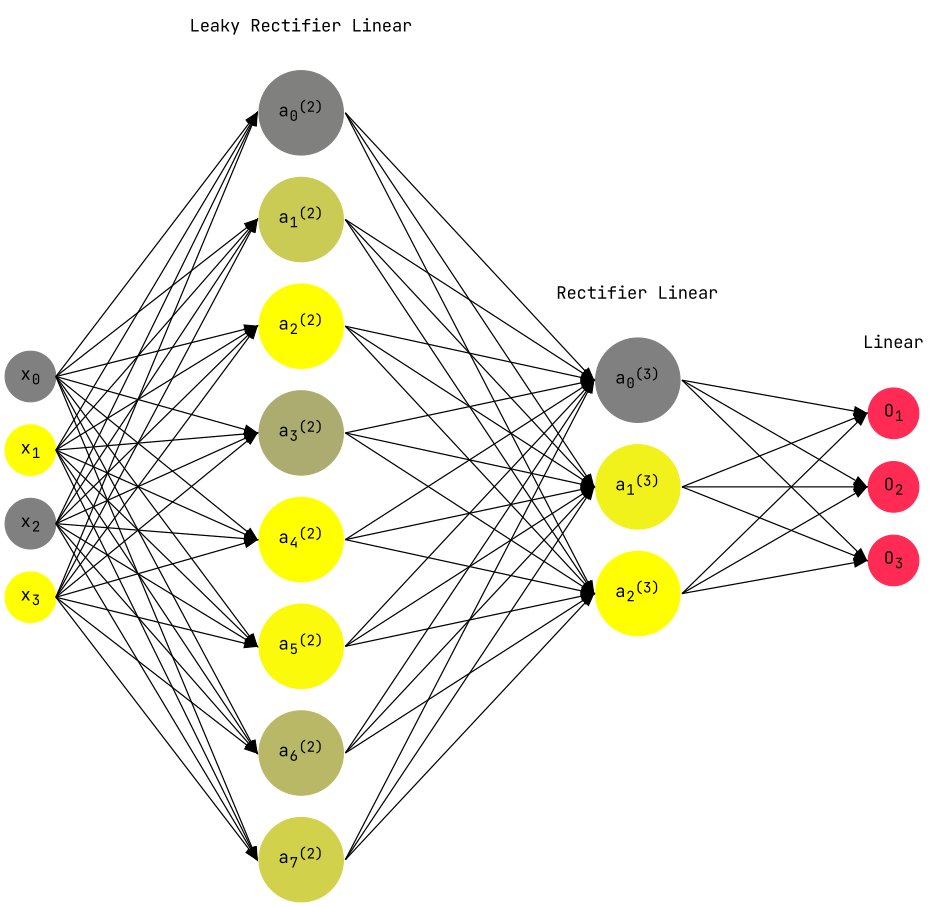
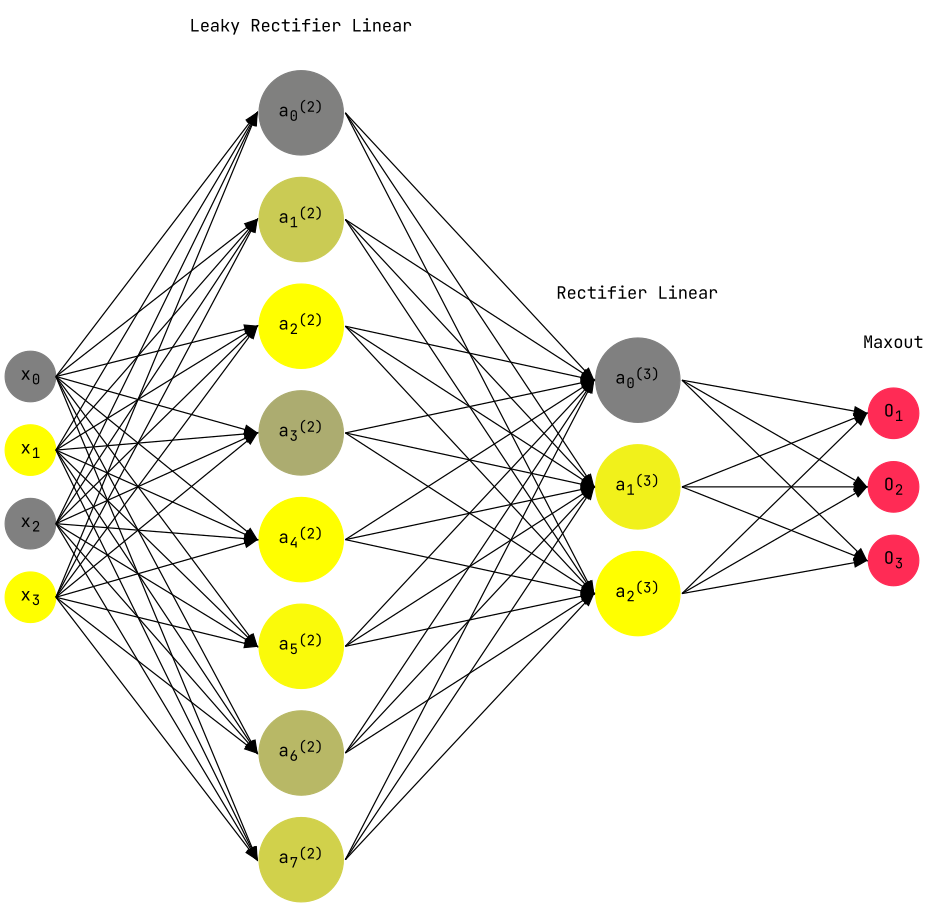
(894, 343) -> (894, 343)
